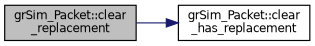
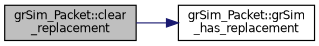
(244, 23) -> (246, 23)
